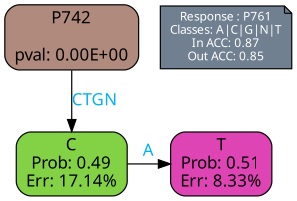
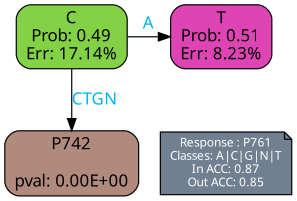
(72, 95) -> (72, 94)
(221, 164) -> (221, 37)
